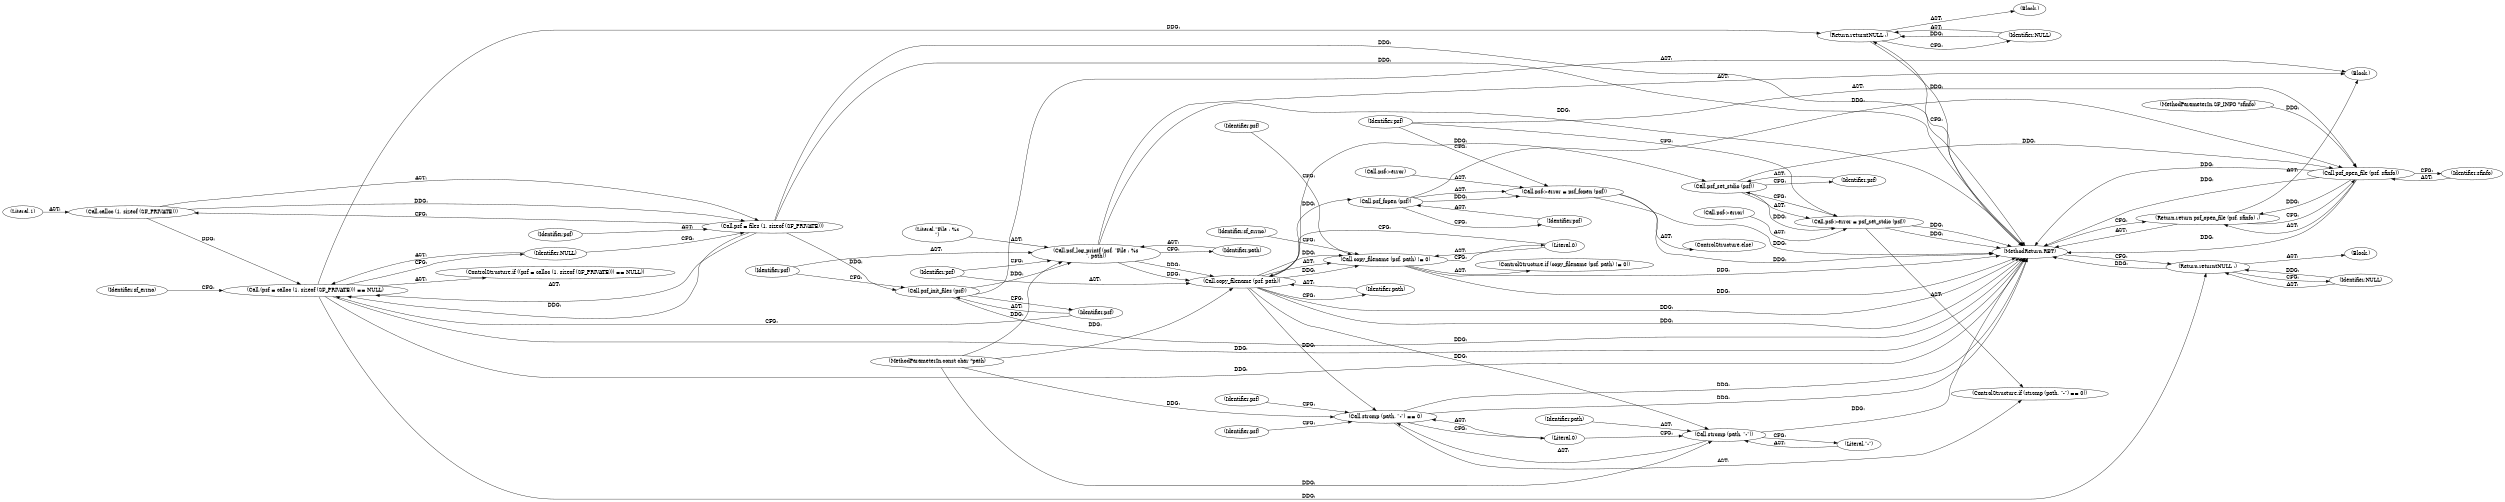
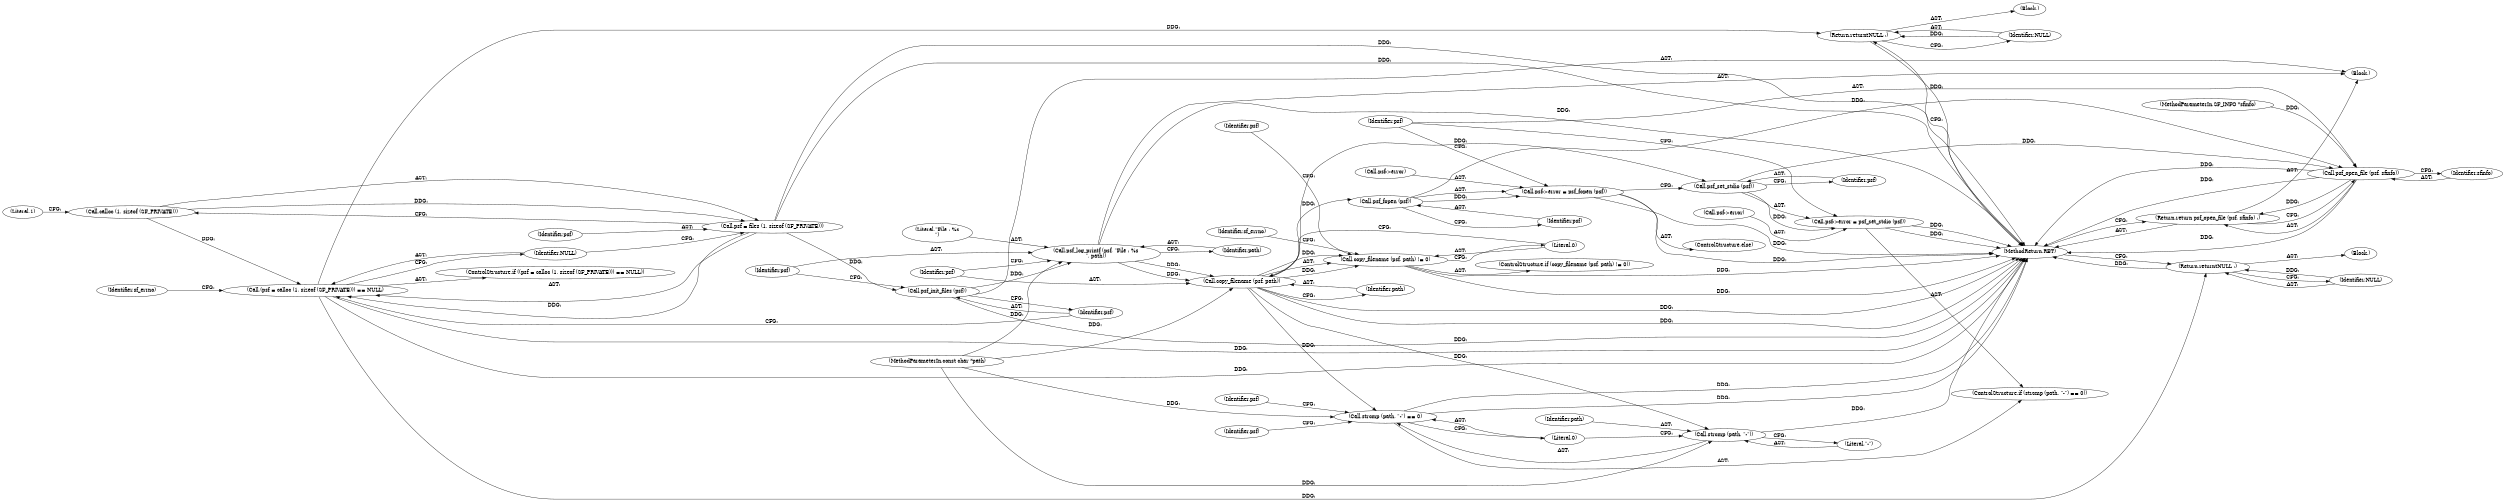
(1794, 204) -> (1650, 189)
(56, 209) -> (56, 209)
